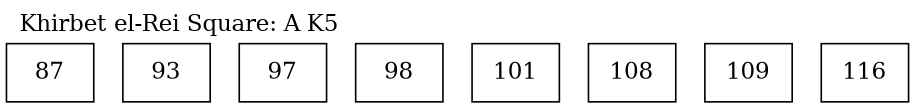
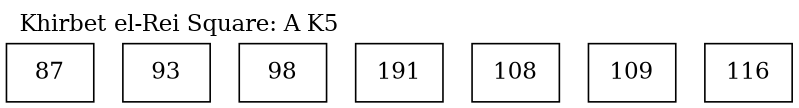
(283, 73) -> none
(516, 73) -> (399, 73)
